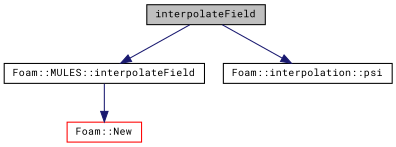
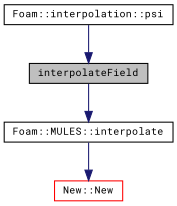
(252, 42) -> (89, 39)
(104, 73) -> (89, 132)
(104, 132) -> (89, 191)
